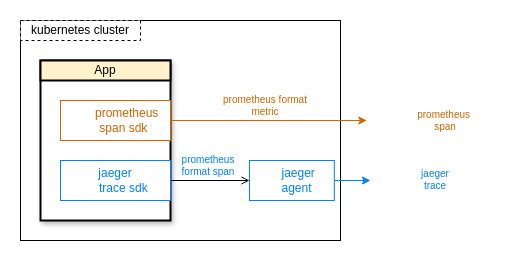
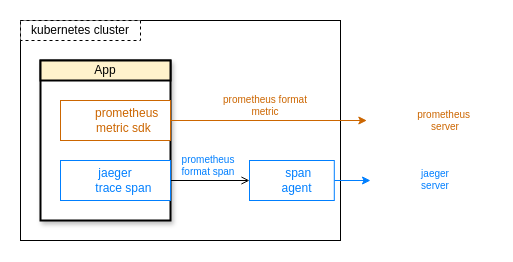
(116, 121) -> (116, 121)
(446, 121) -> (446, 121)
(436, 180) -> (436, 180)
(116, 181) -> (116, 181)
(292, 181) -> (292, 181)
